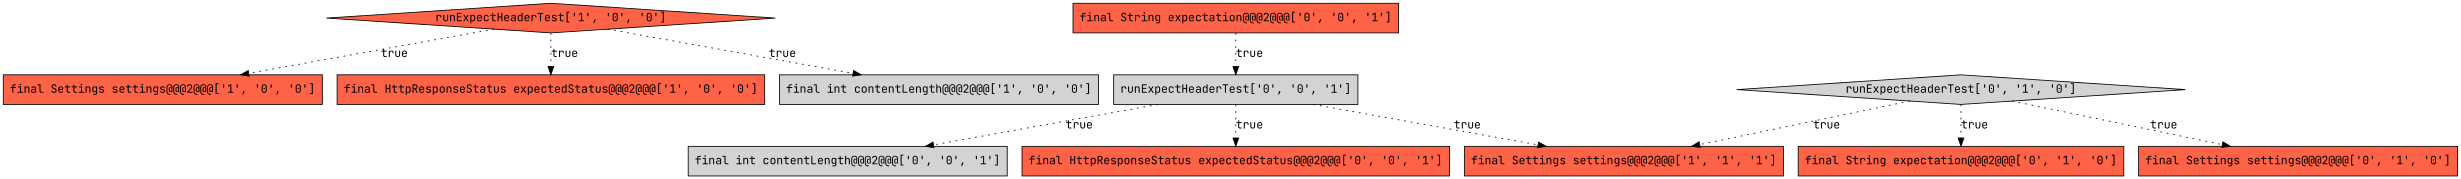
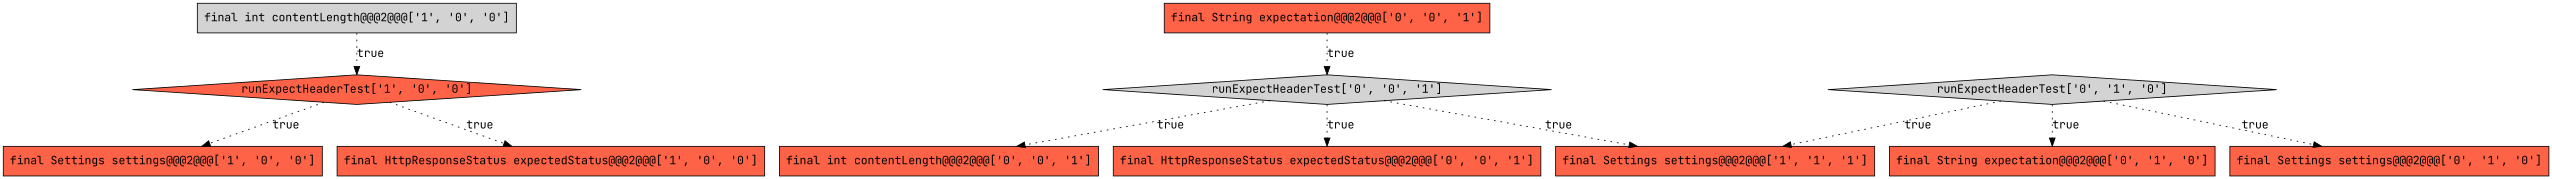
(730, 51) -> (357, 50)
(1236, 90) -> (1327, 90)
(848, 161) -> (939, 161)
